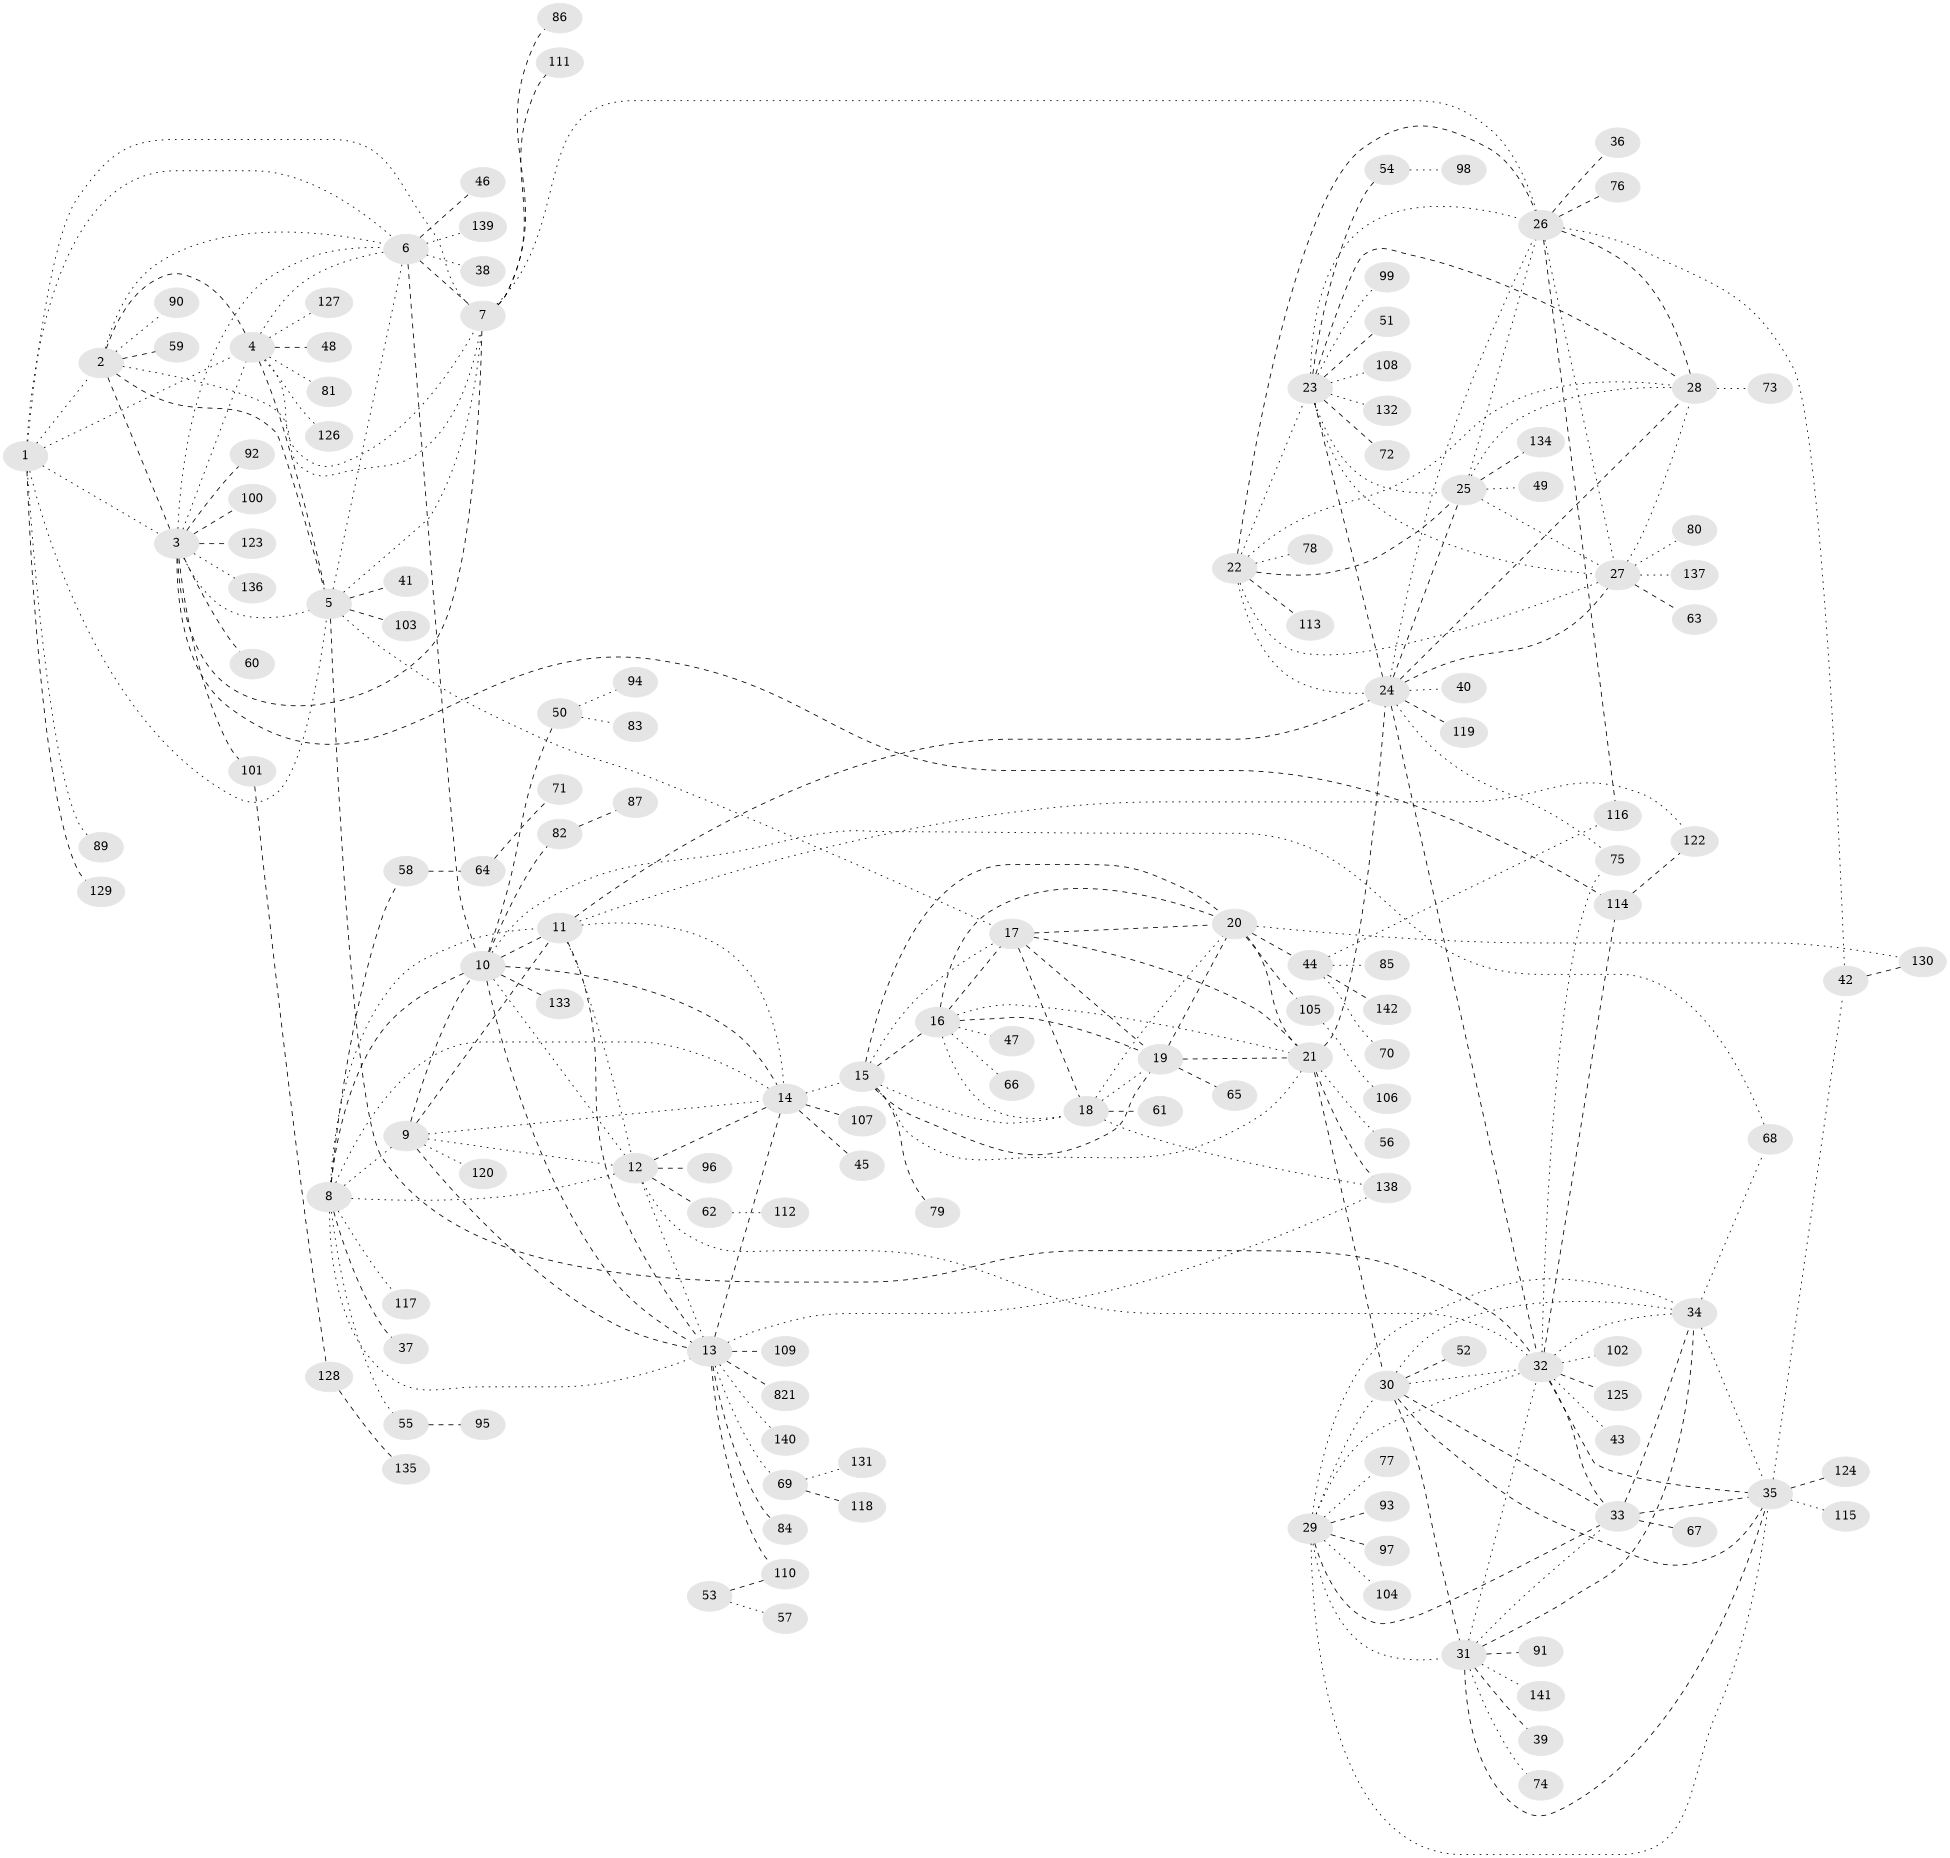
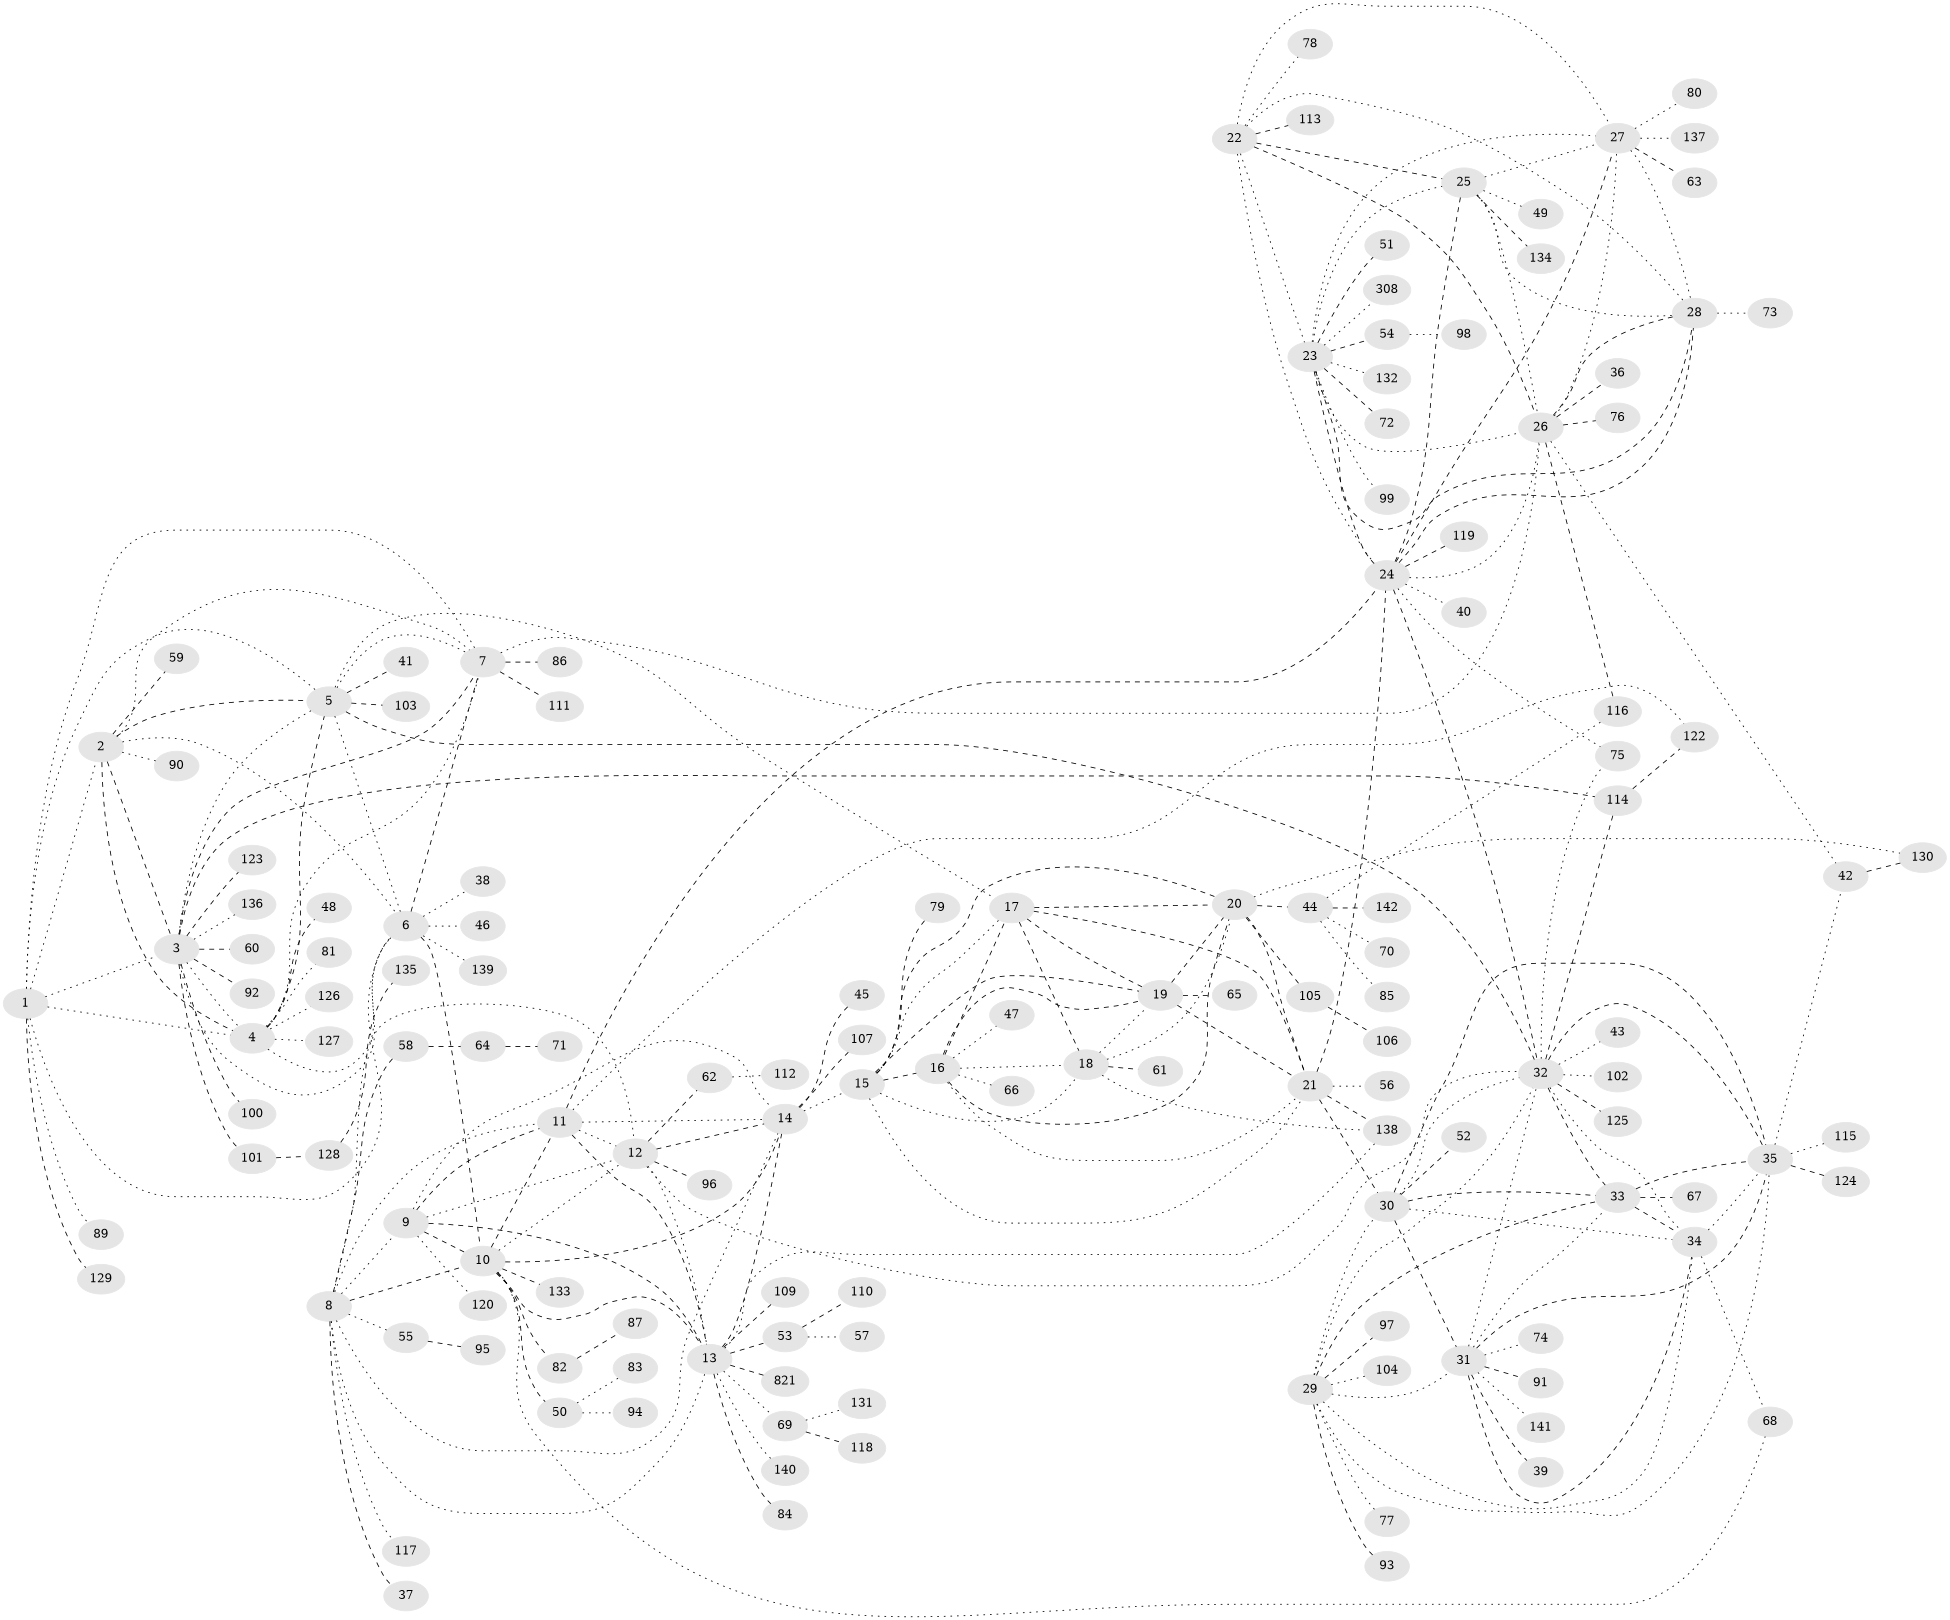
(444, 216) -> (445, 926)
(1387, 366) -> (1387, 290)
(1348, 1055) -> (1349, 1019)
(729, 1468) -> (747, 1348)
